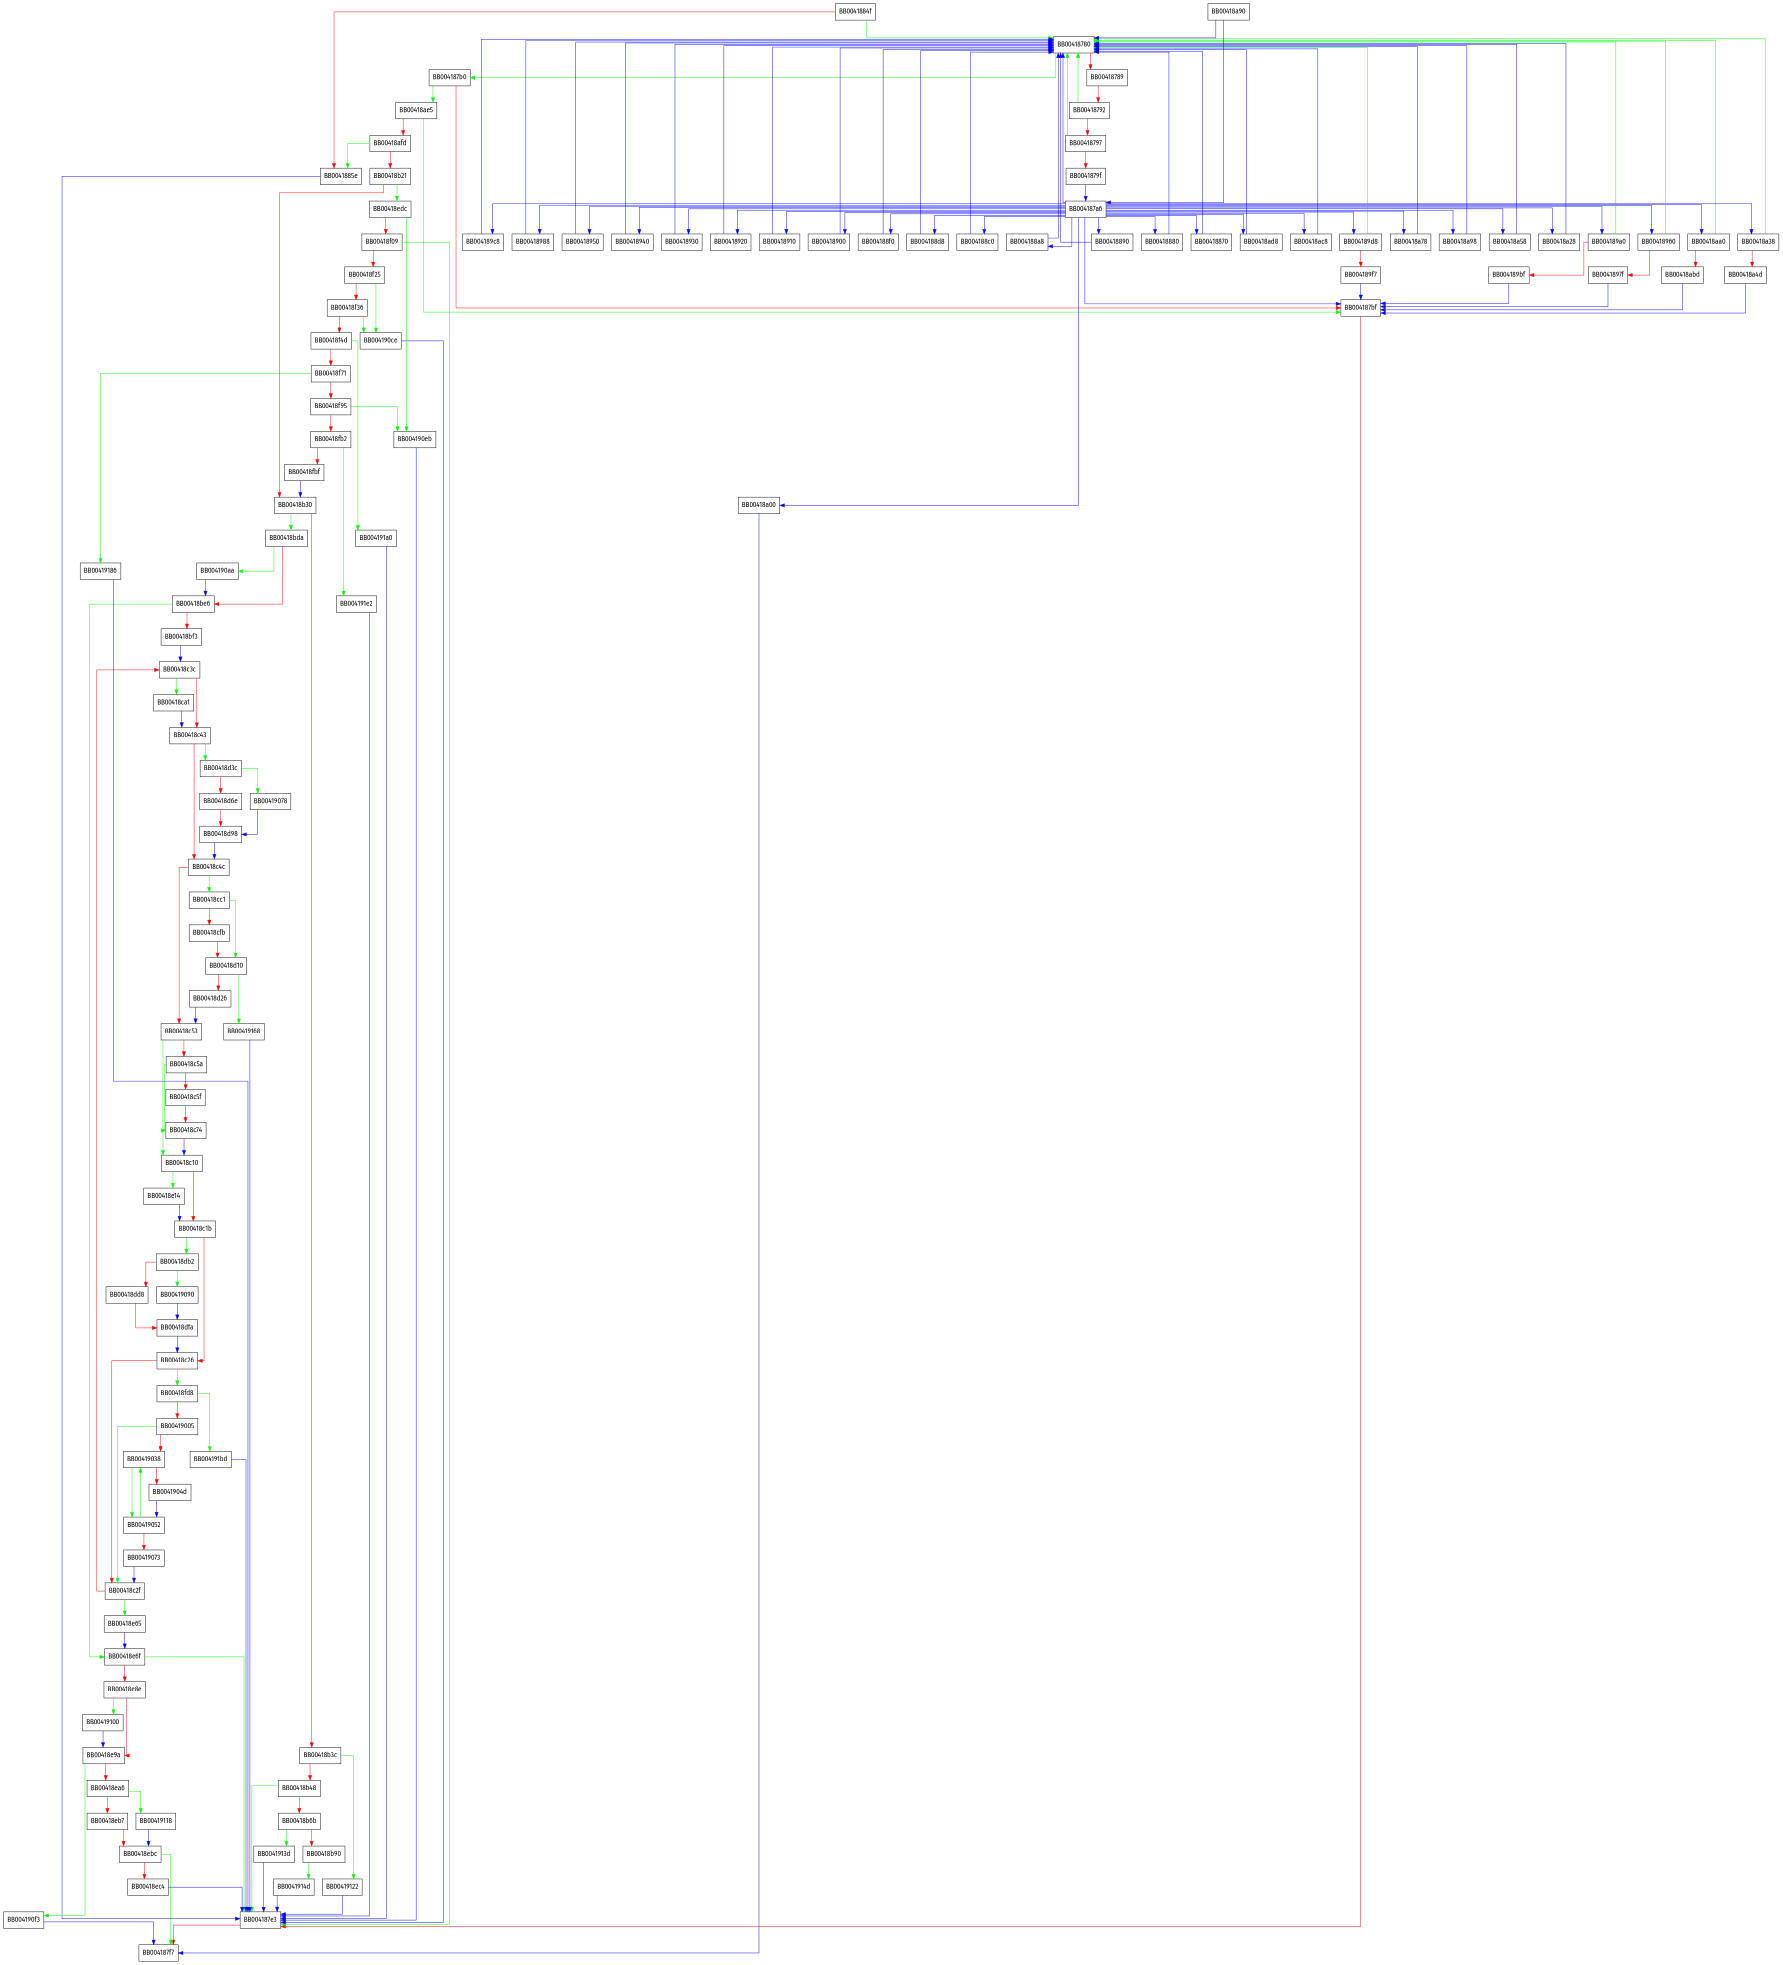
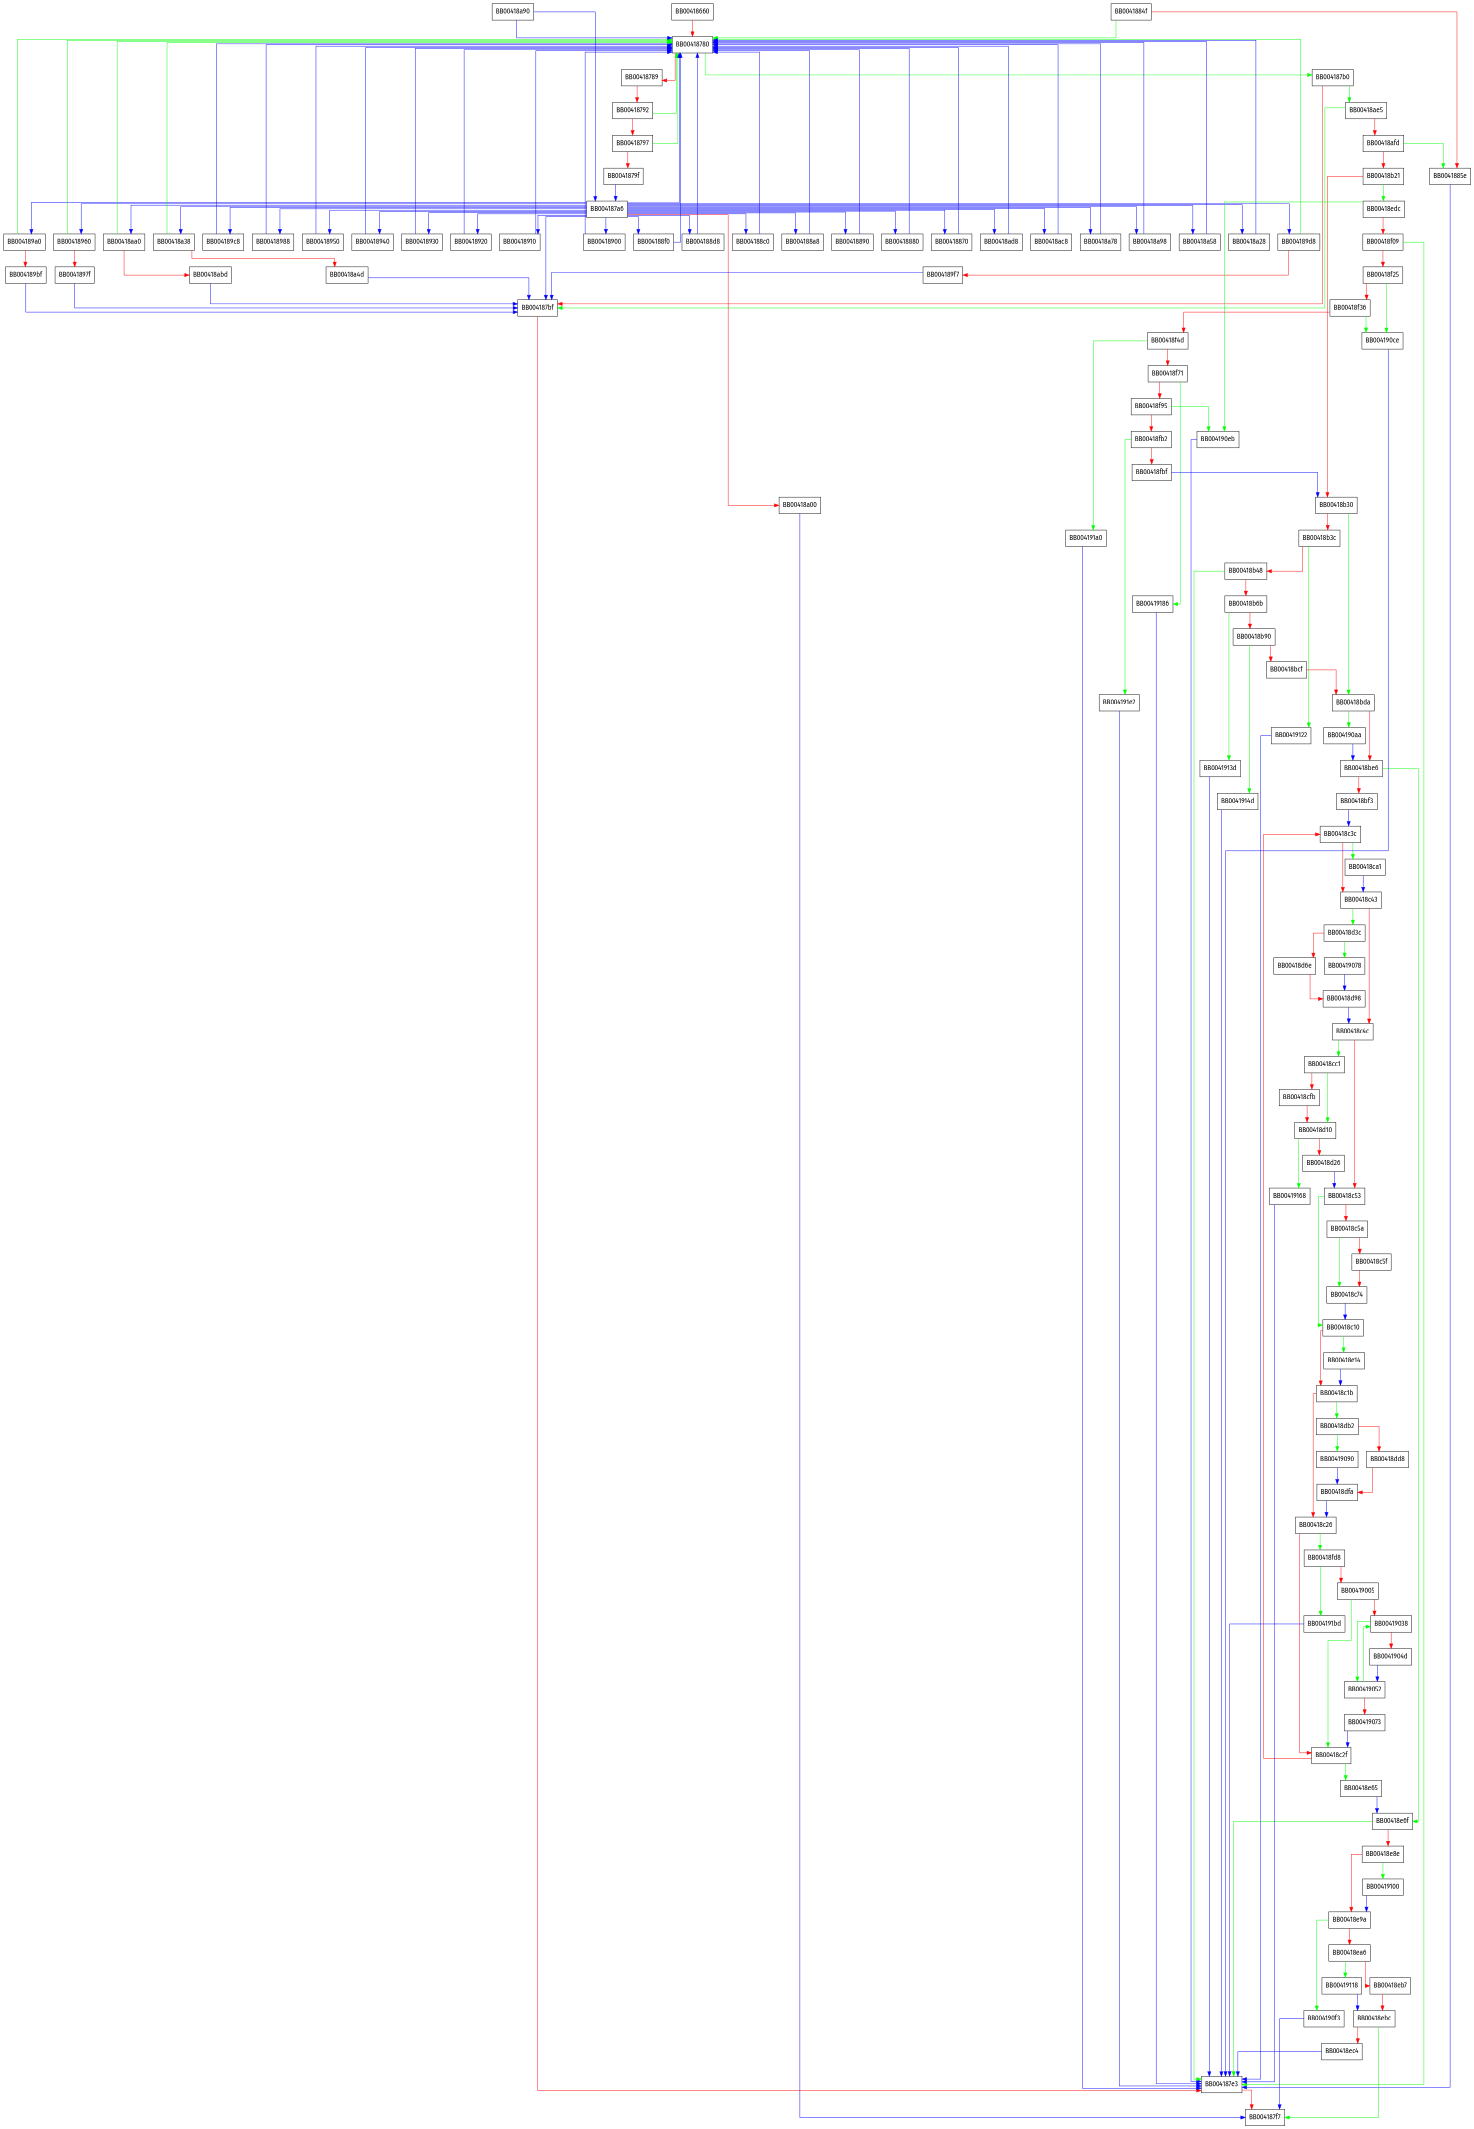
none -> (692, 12)
(1075, 505) -> (728, 333)
none -> (1287, 670)
